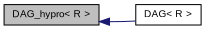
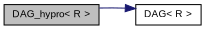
(123, 22) -> (112, 8)
